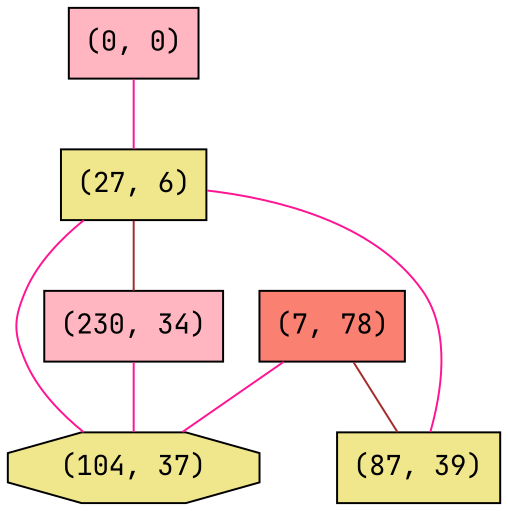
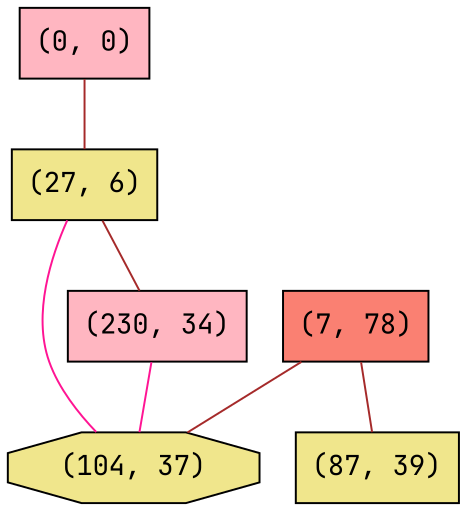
(134, 114) -> (85, 114)
(388, 256) -> none
(233, 397) -> (244, 397)
